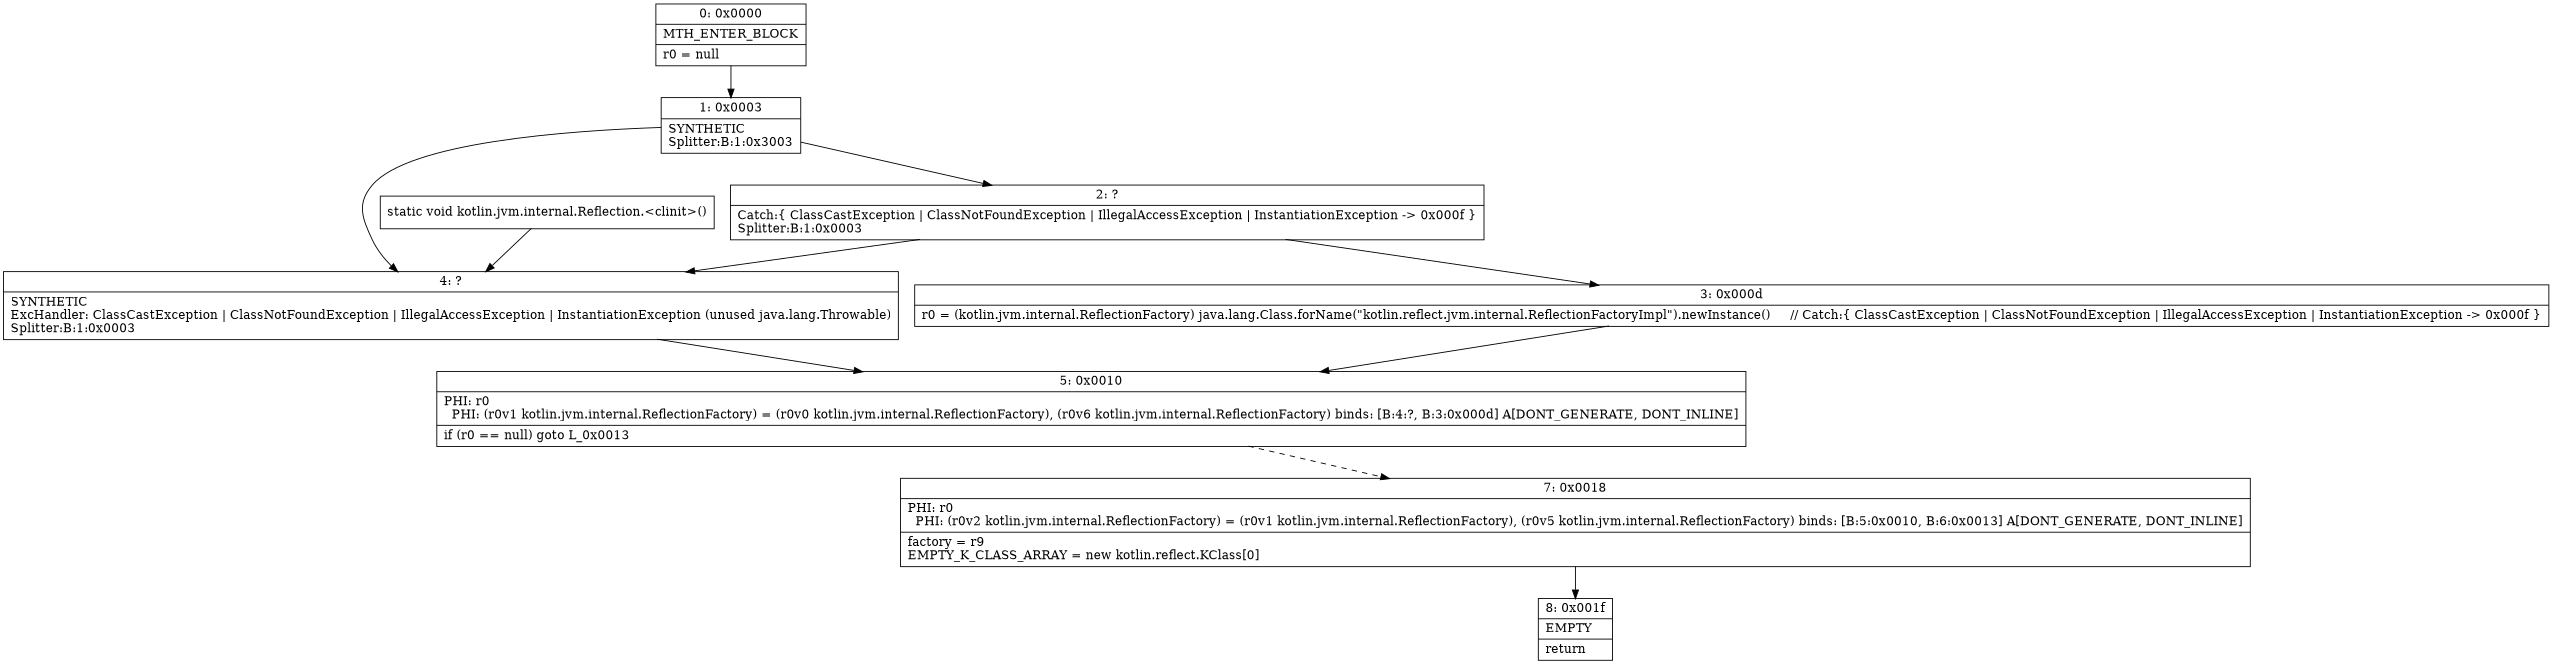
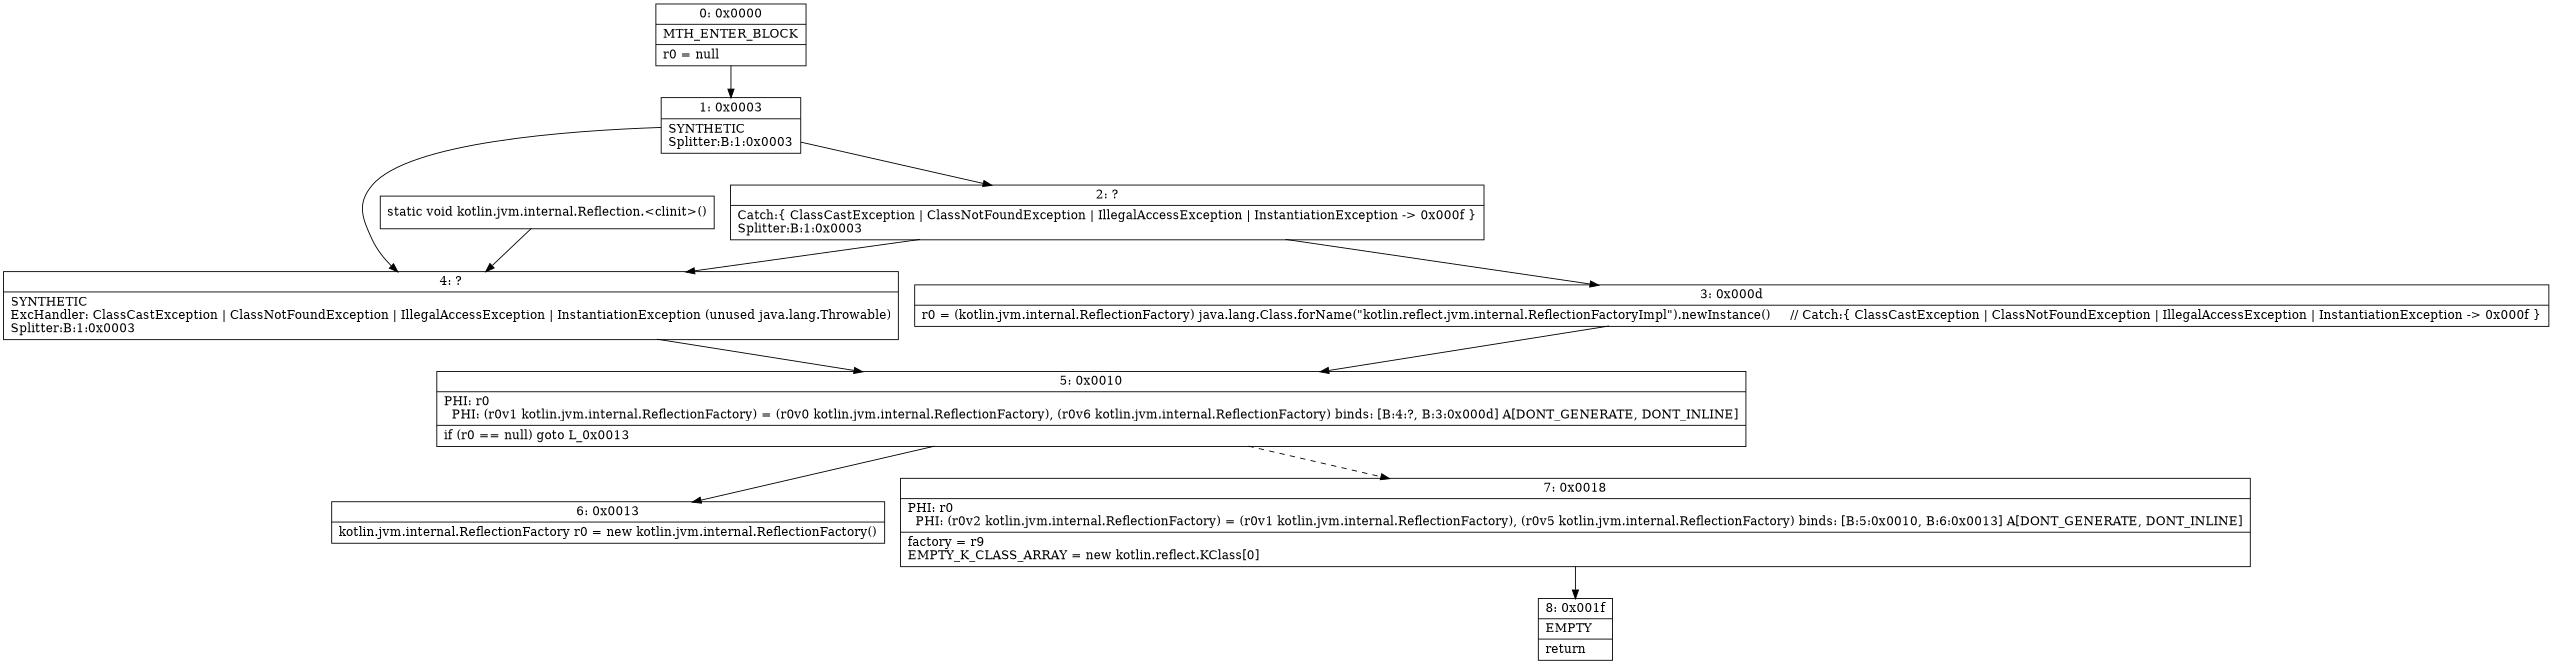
(731, 142) -> (731, 142)
none -> (608, 522)
